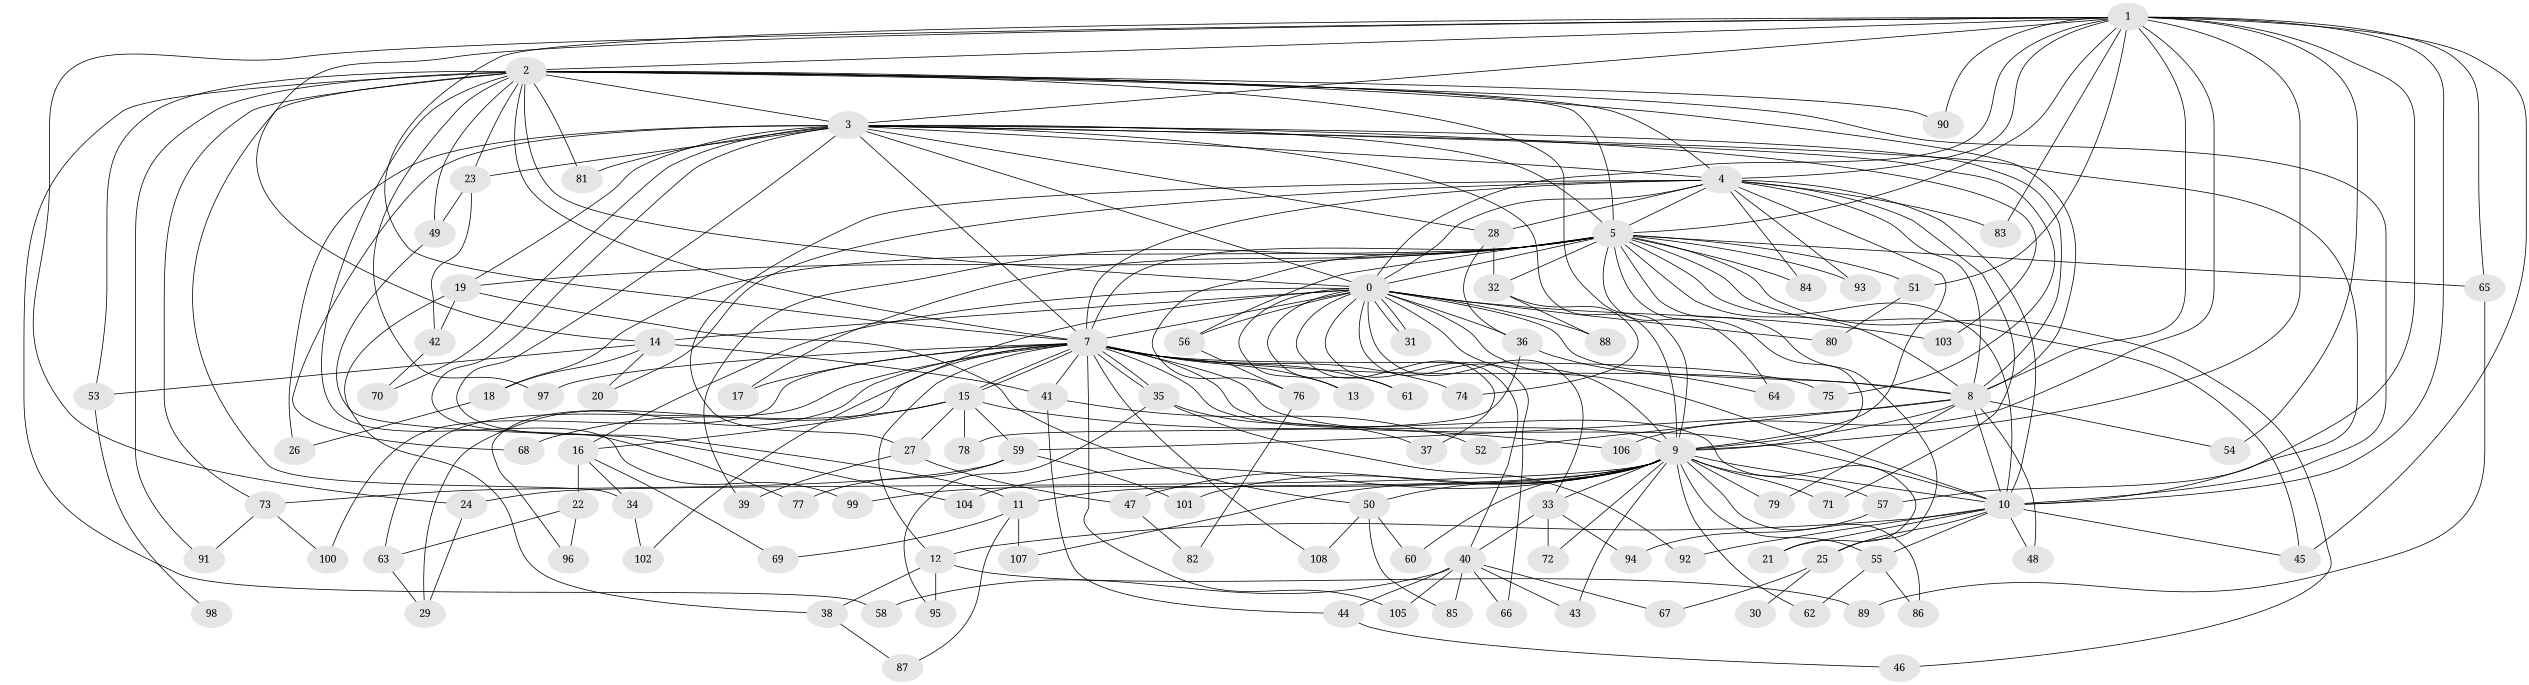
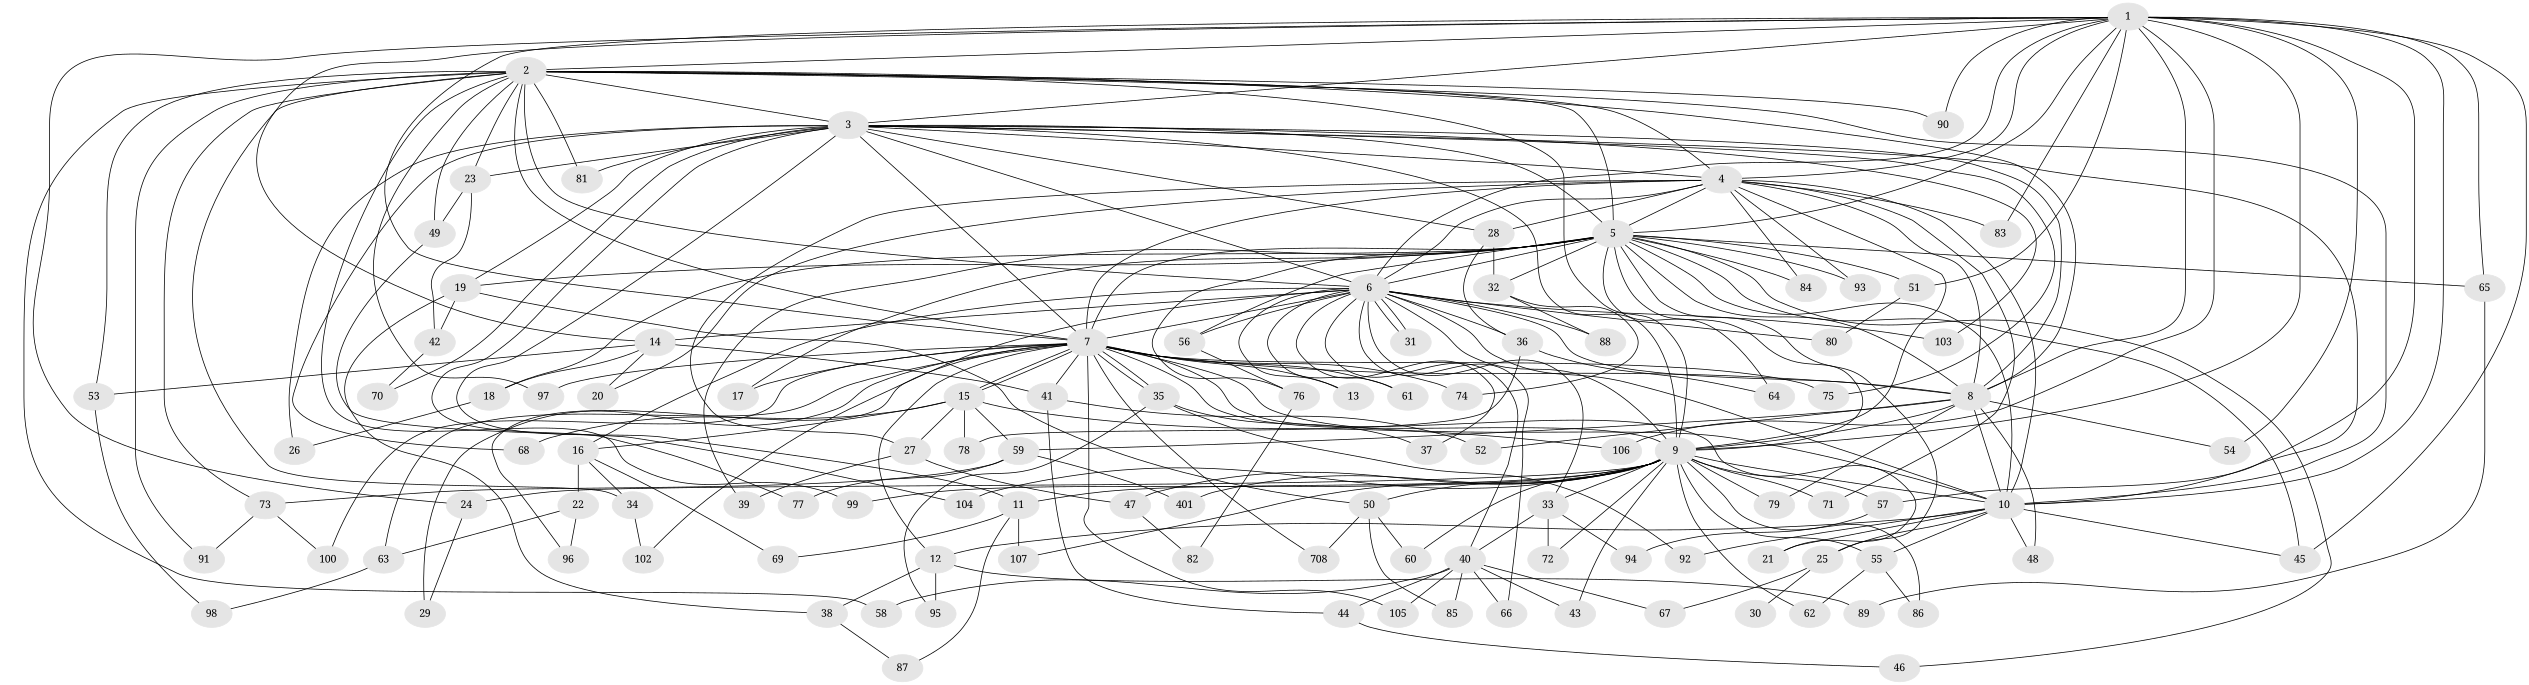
(1369, 288) -> (1369, 288)
(1185, 505) -> (1185, 505)
(1319, 560) -> (1319, 560)
(404, 587) -> (293, 593)
